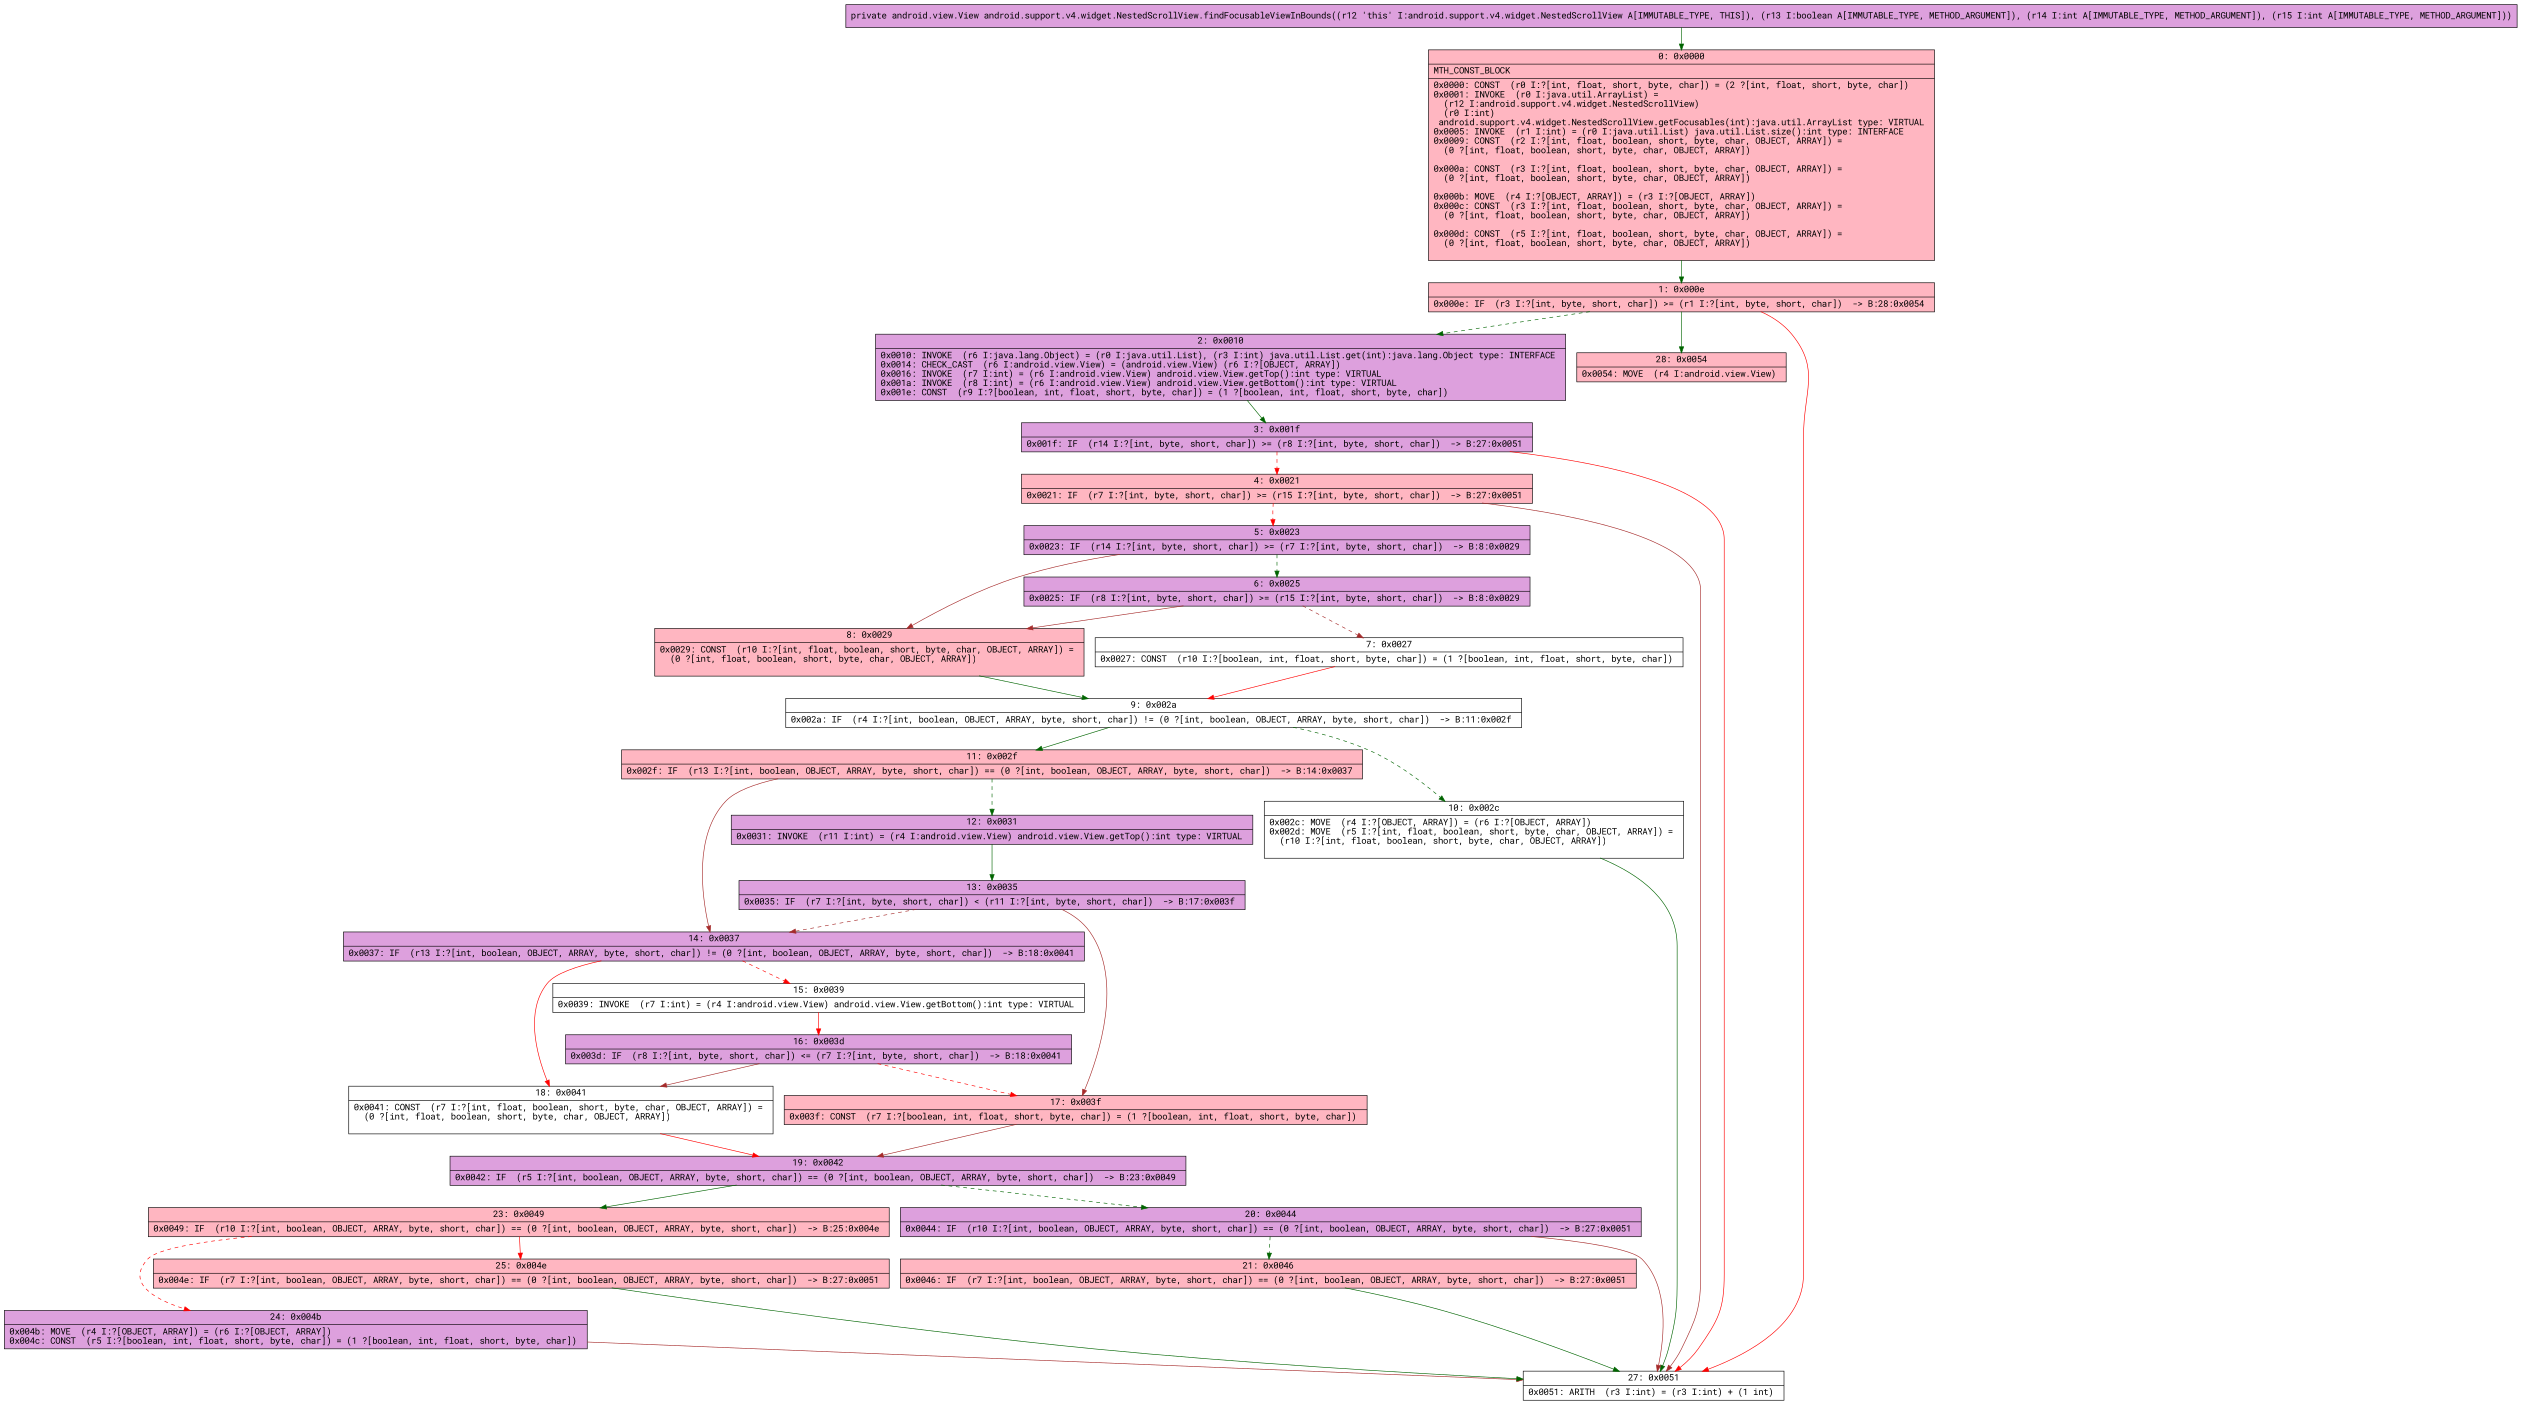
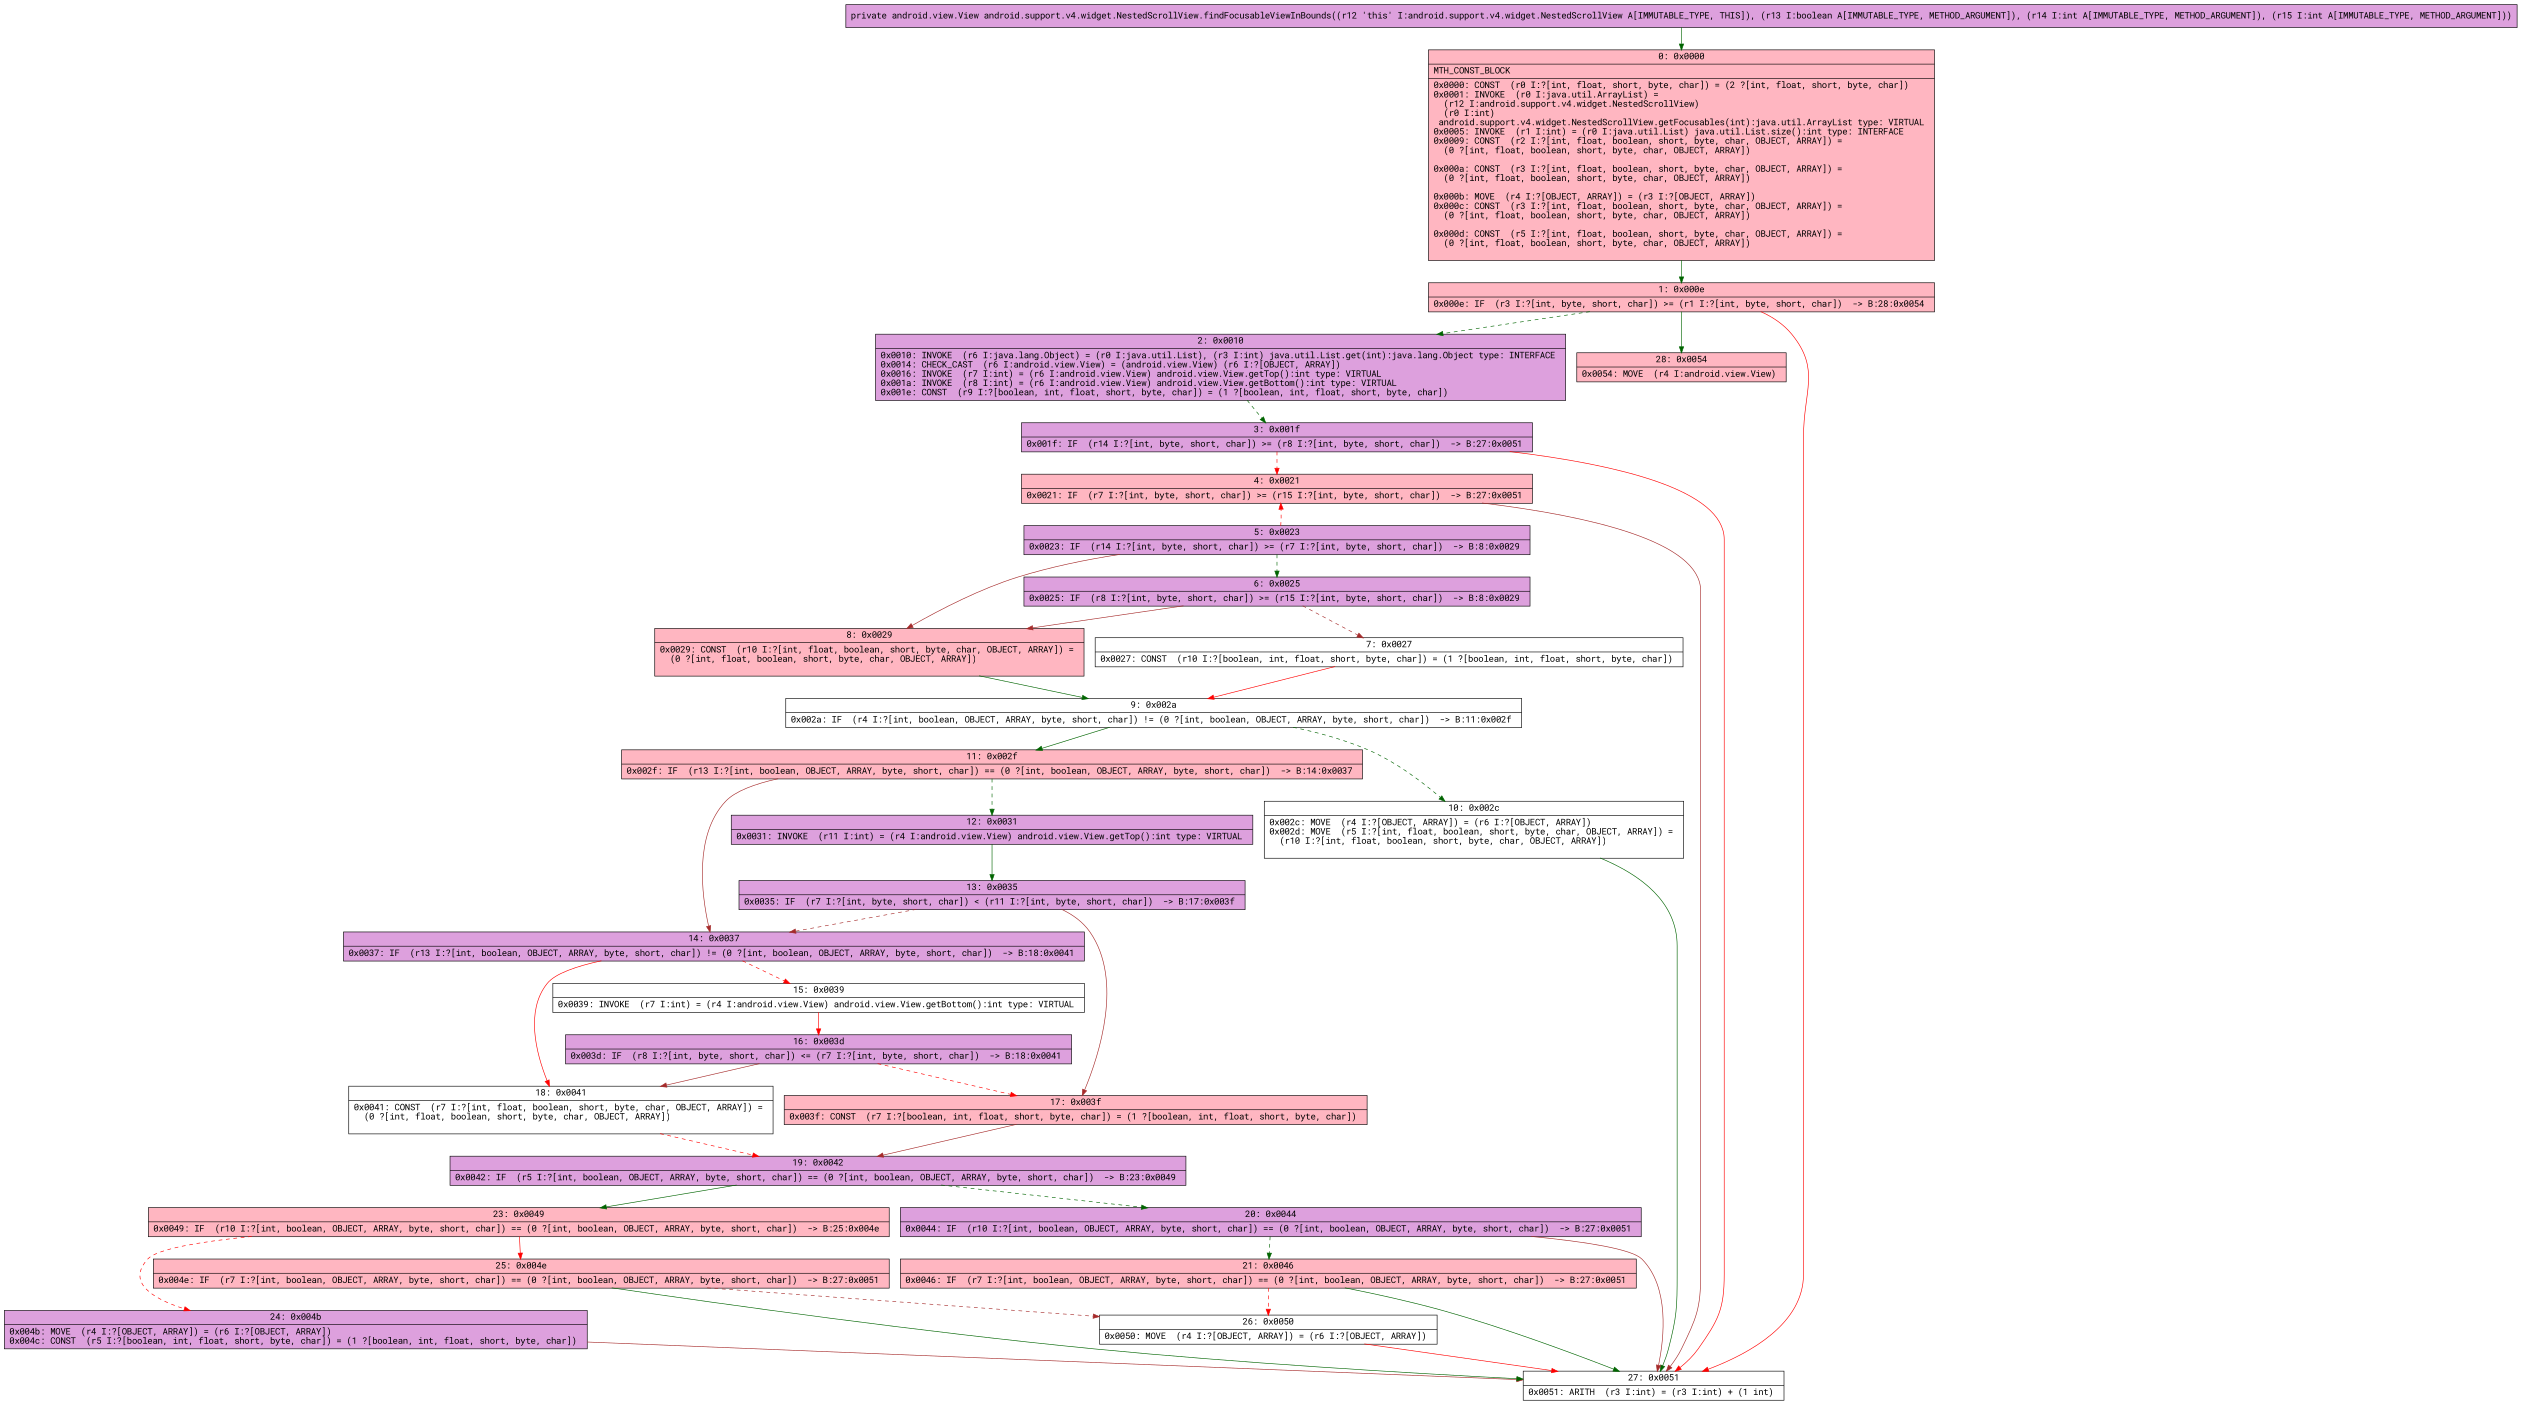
(1254, 409) -> (1254, 409)
(1273, 511) -> (1281, 518)
(706, 1144) -> (706, 1144)
none -> (1268, 1330)
